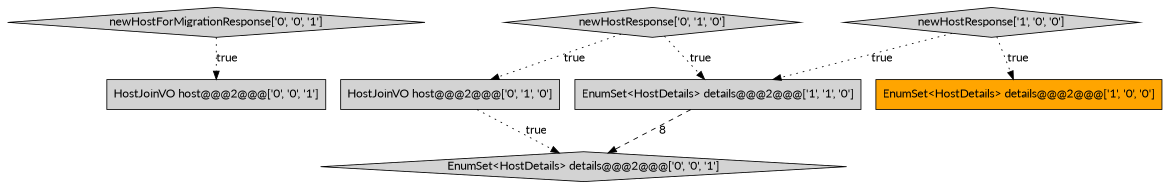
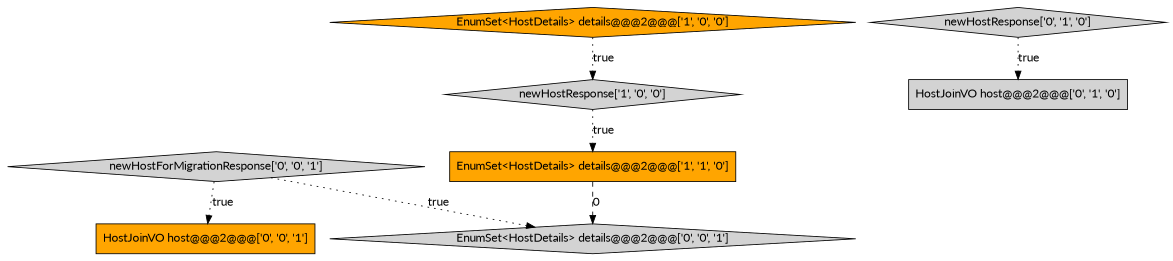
(1004, 54) -> (593, 54)
(682, 55) -> none
(216, 95) -> (206, 239)
(718, 95) -> (593, 167)
(1019, 95) -> (593, 22)
(515, 129) -> (399, 202)
(663, 131) -> (596, 203)
